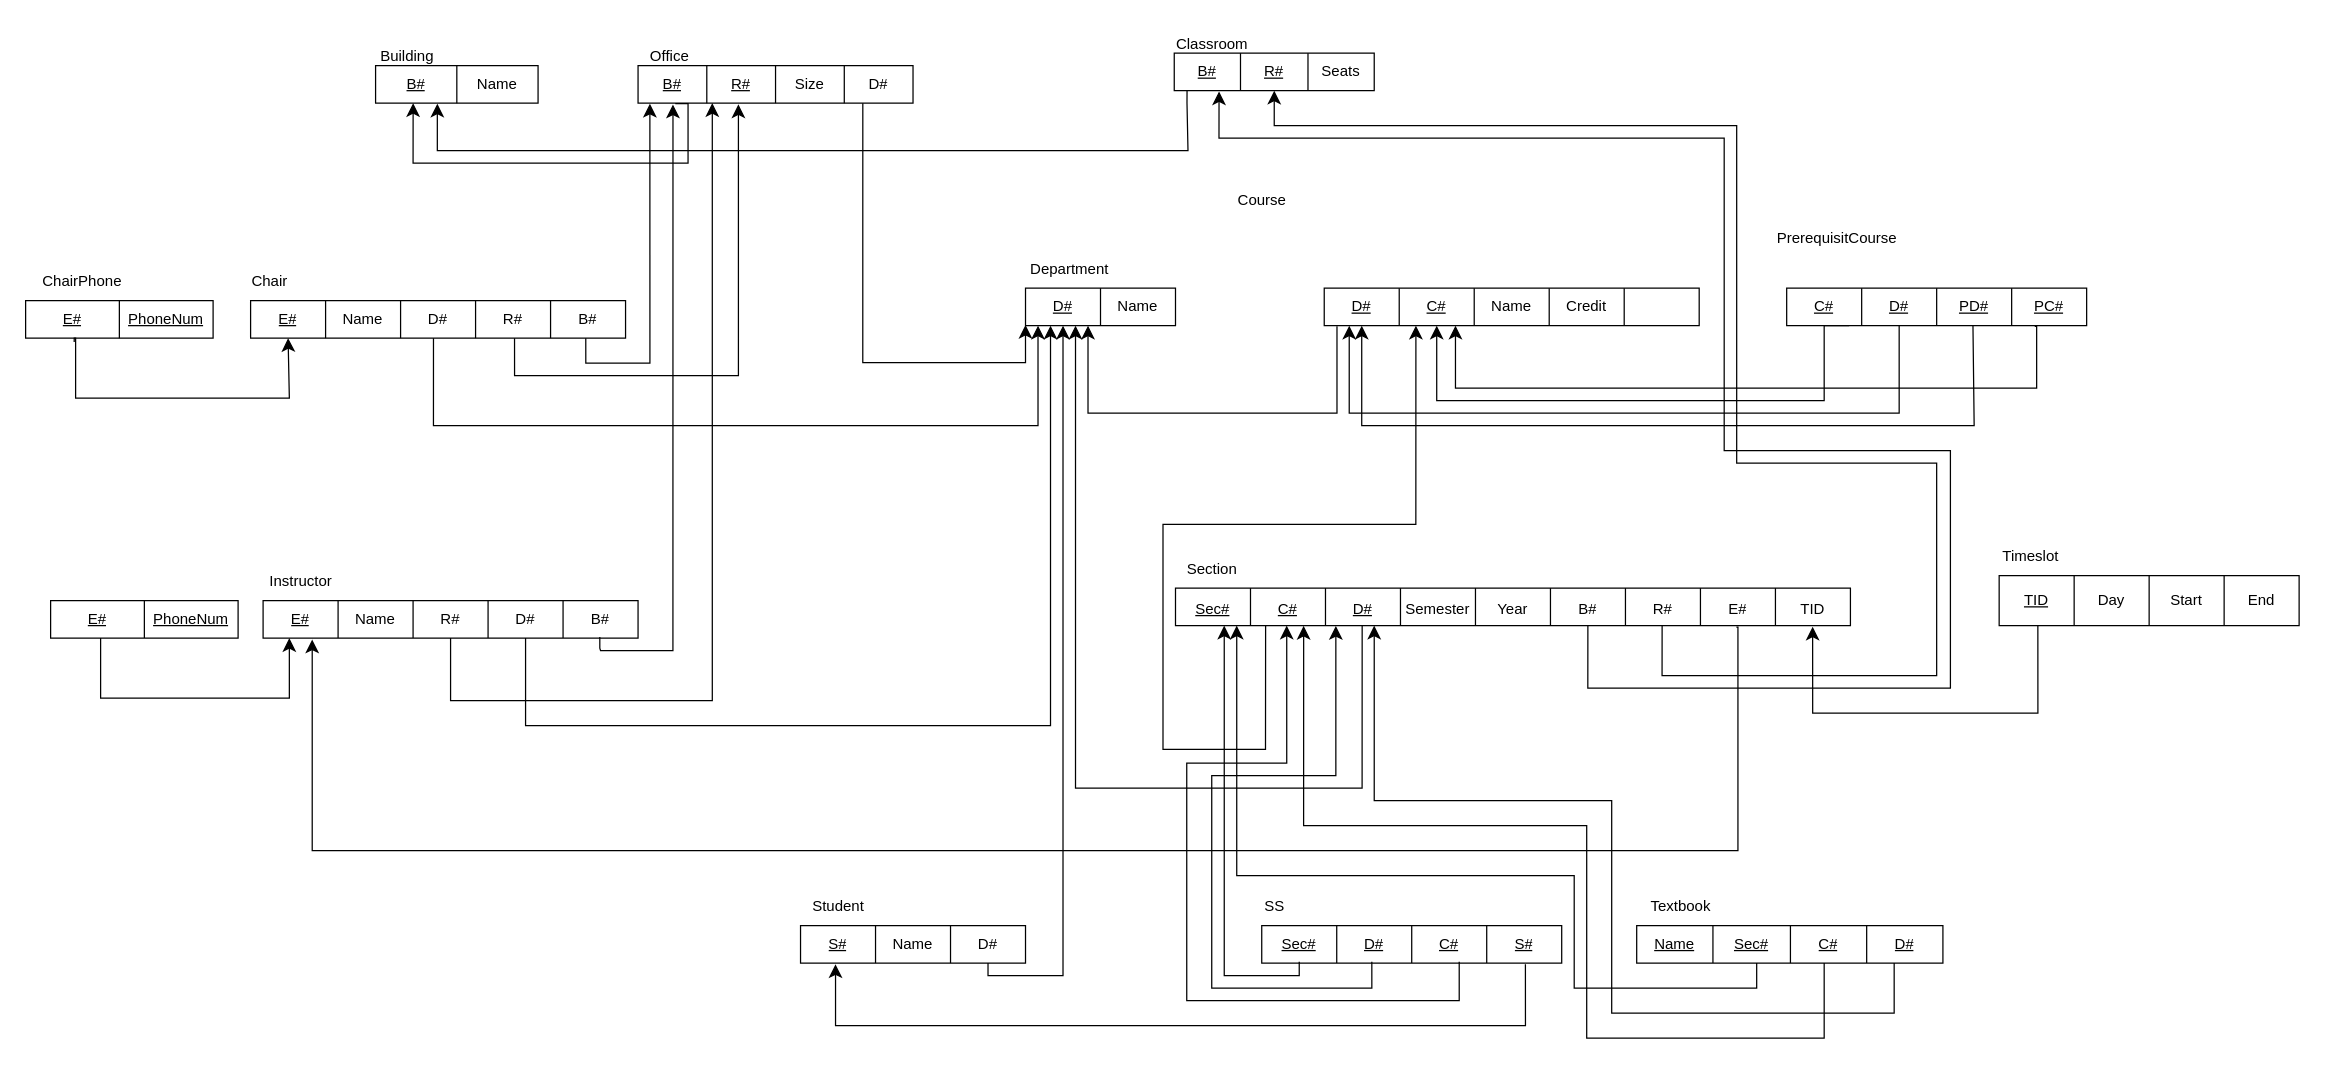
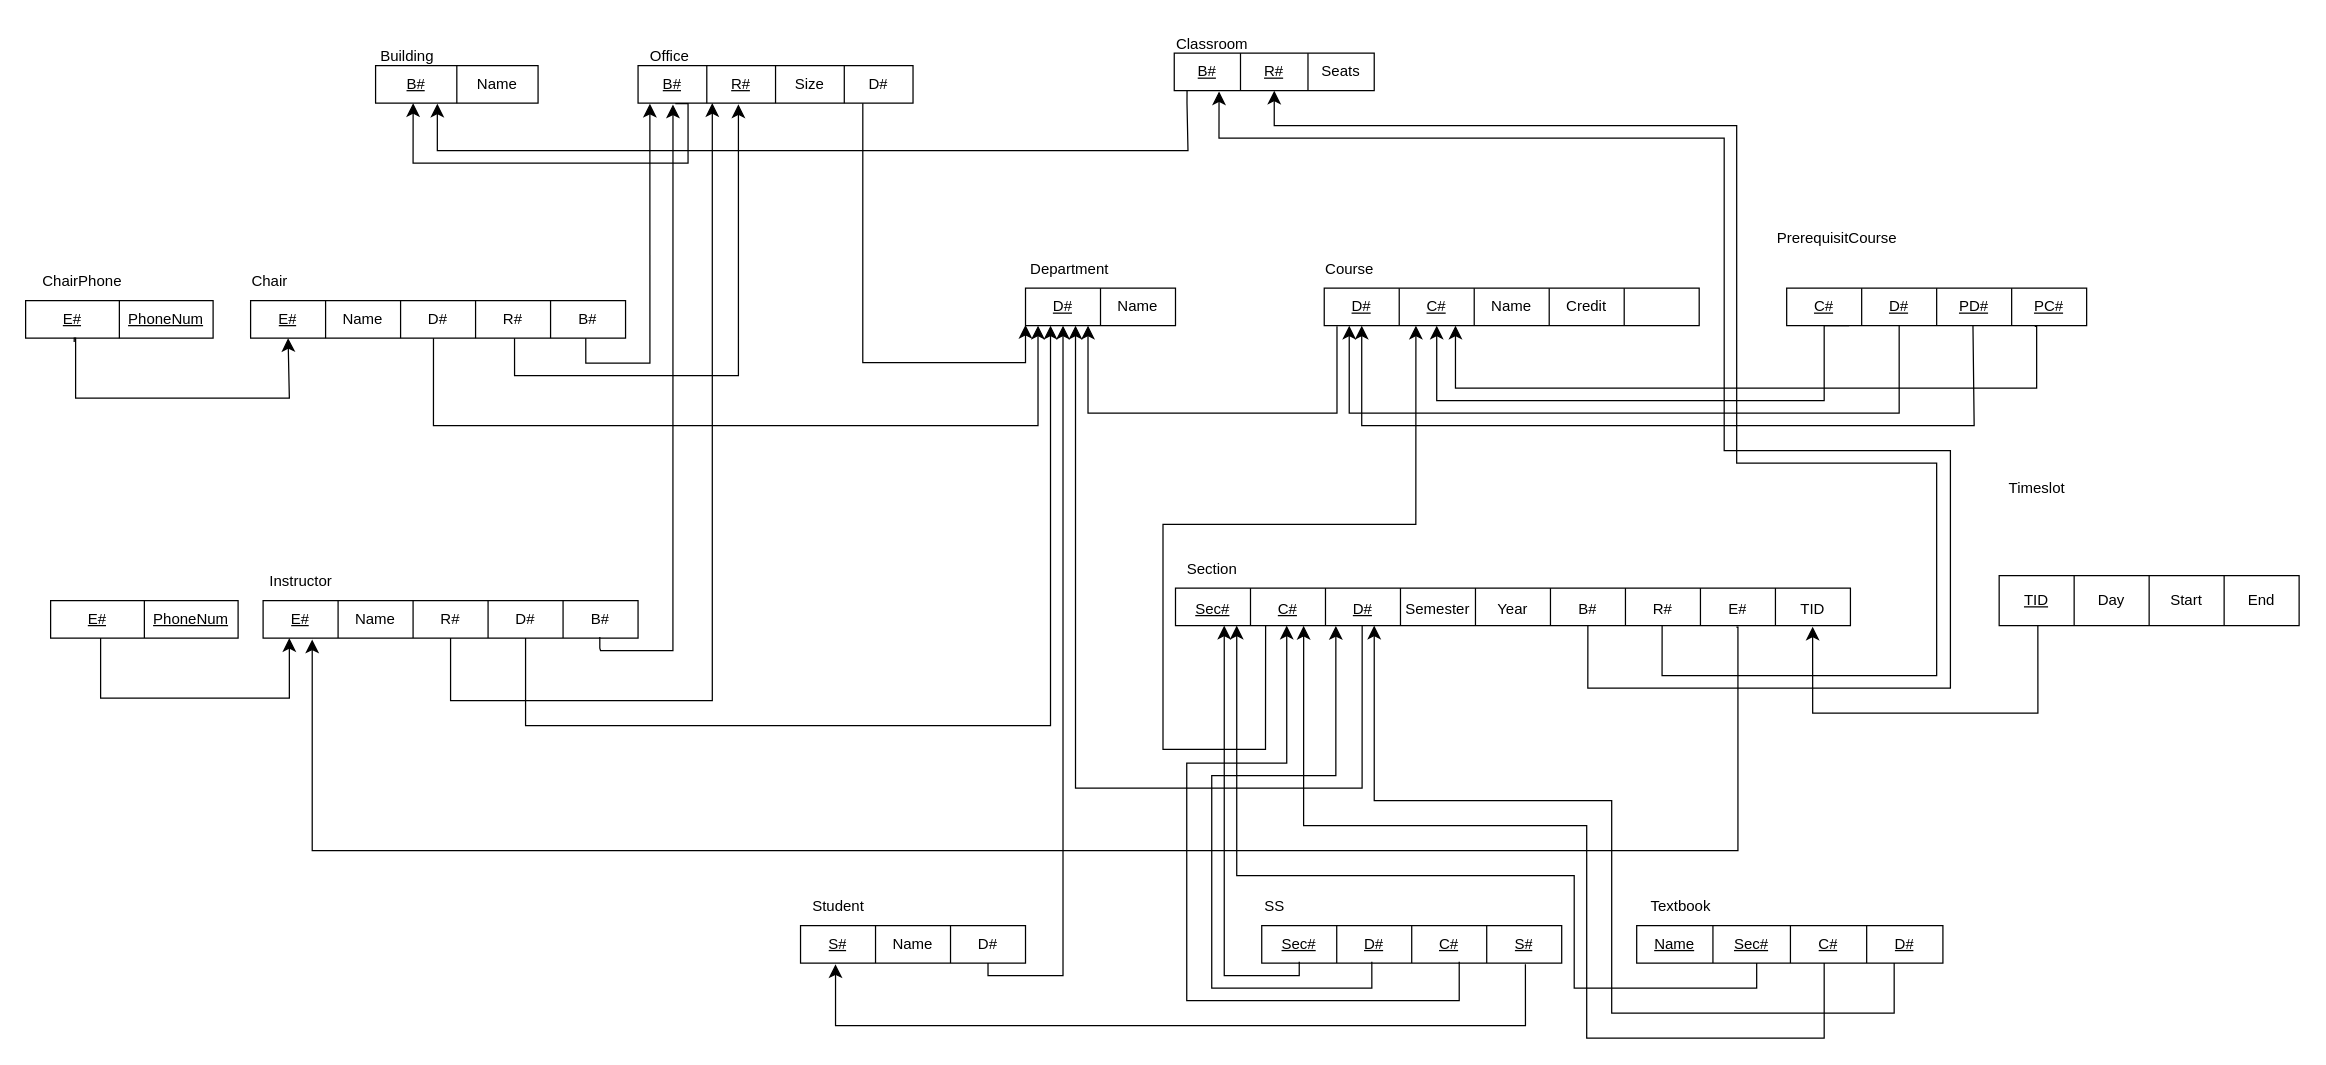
(1262, 201) -> (1349, 269)
(2031, 557) -> (2037, 488)
